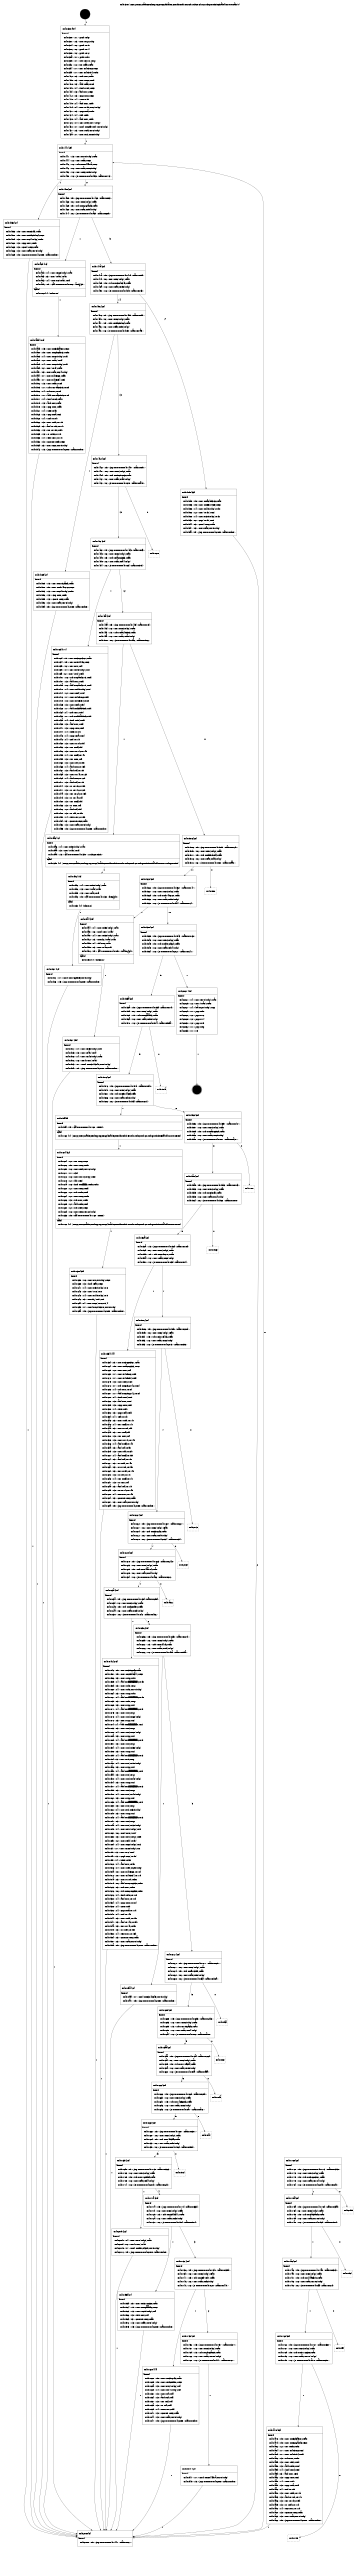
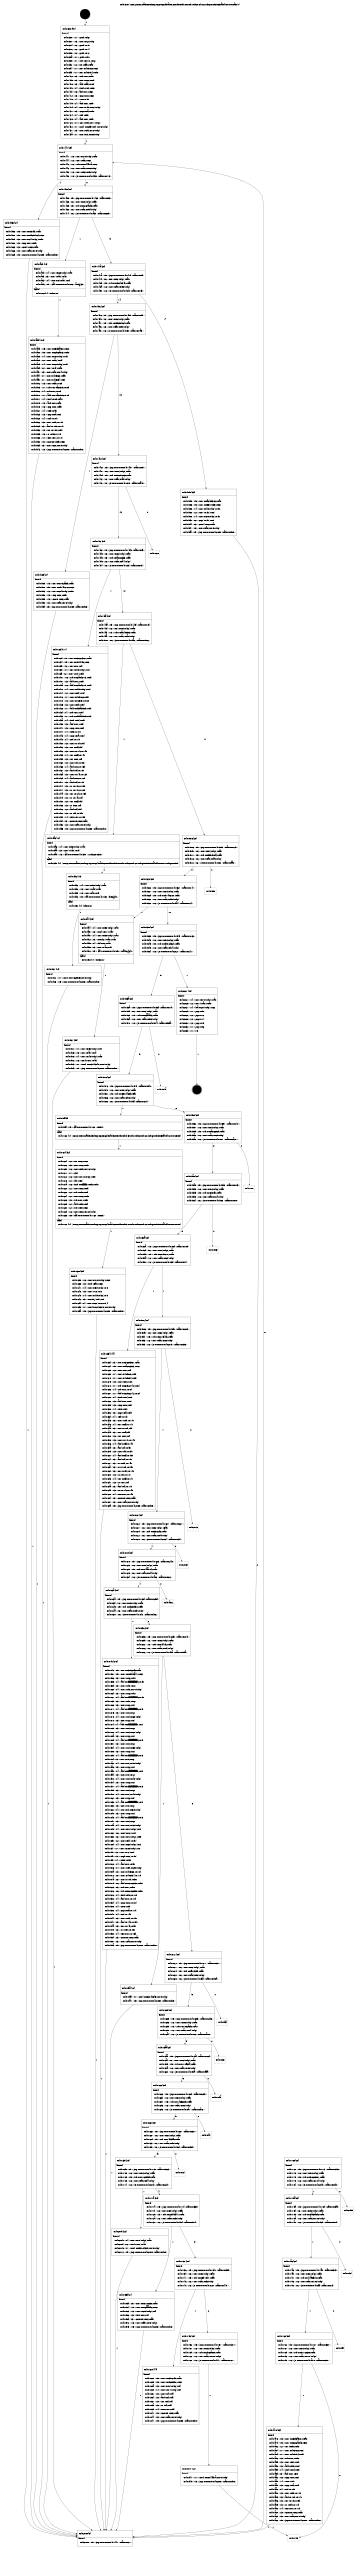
(161, 2481) -> none
(174, 2518) -> (251, 2513)
